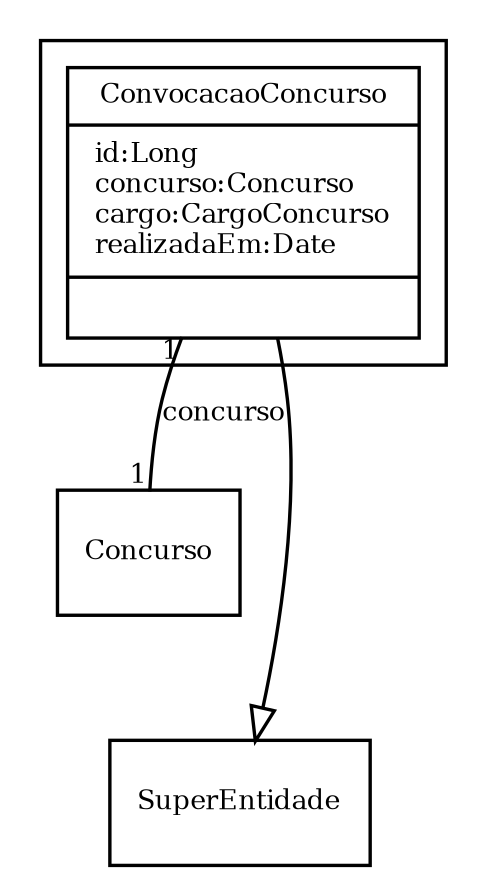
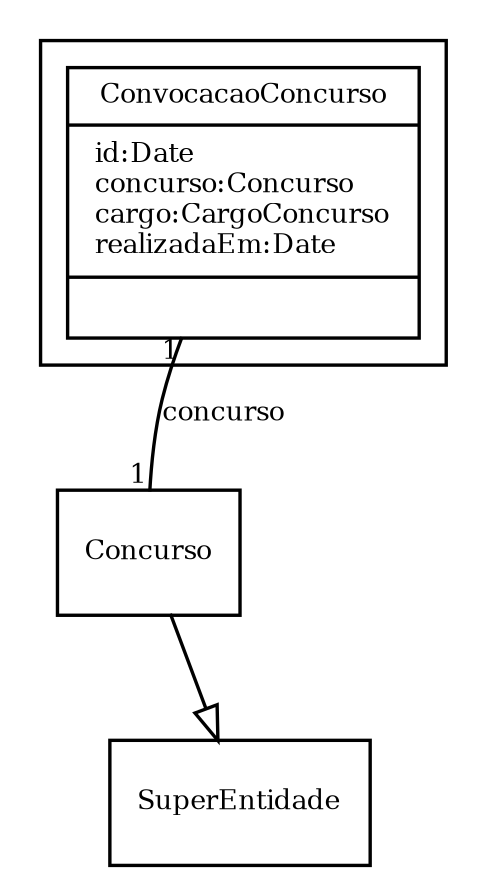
(147, 154) -> (145, 154)
(289, 523) -> (188, 661)
